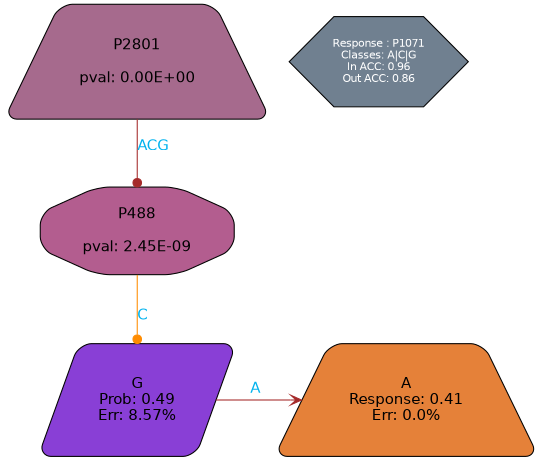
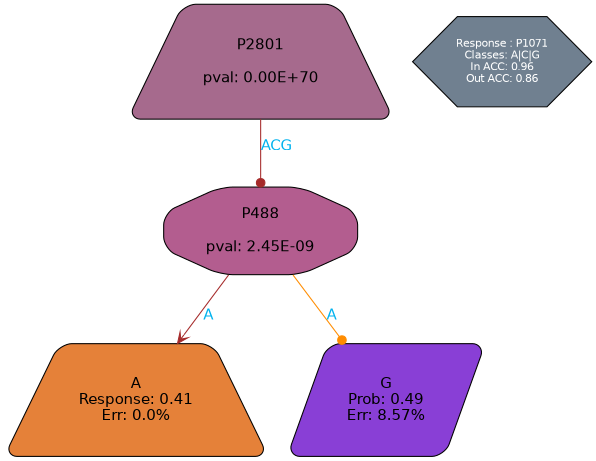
(137, 62) -> (261, 62)
(143, 315) -> (332, 315)
(253, 400) -> (206, 305)
